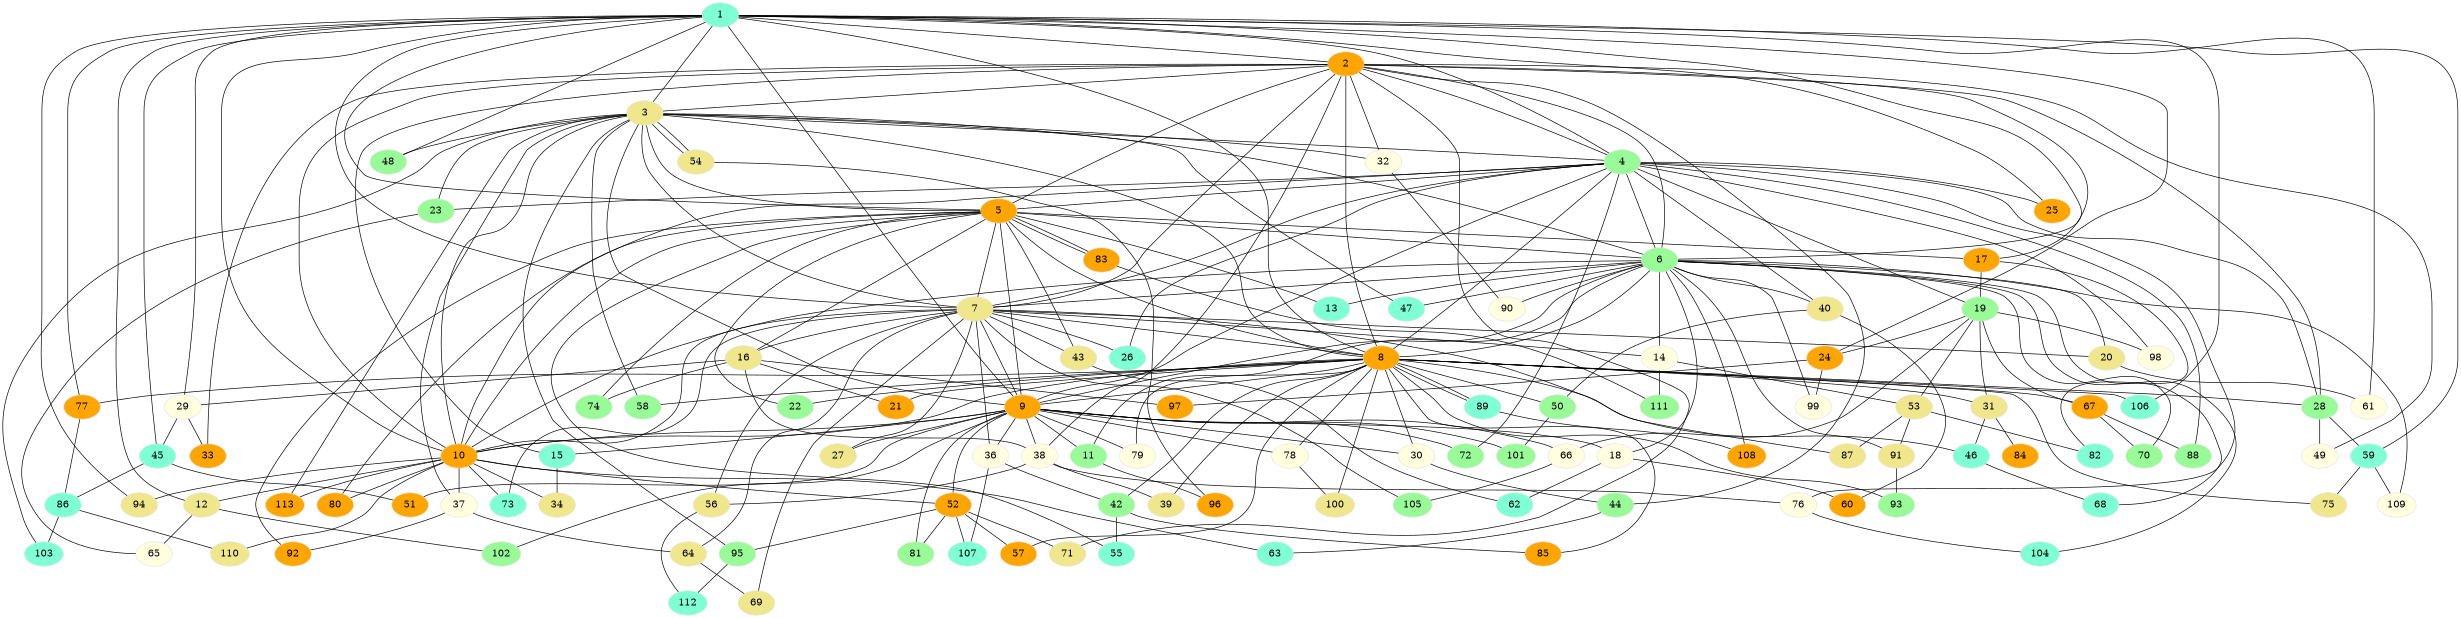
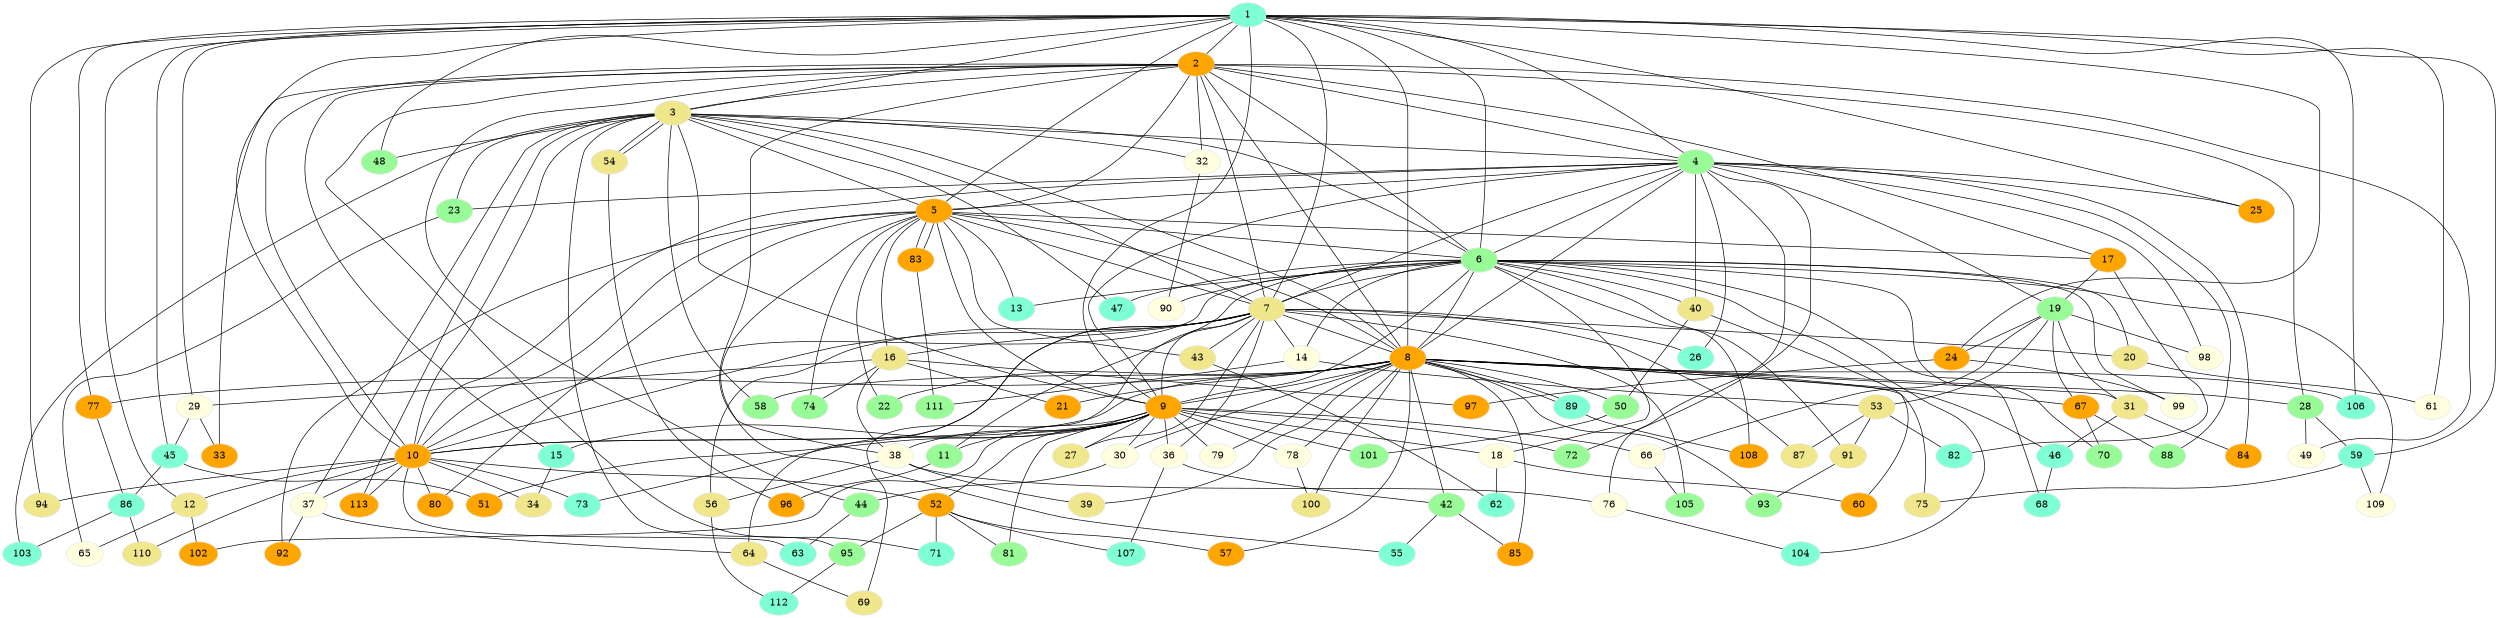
(2018, 216) -> (2063, 194)
(501, 554) -> (198, 554)
(1068, 554) -> (936, 554)
